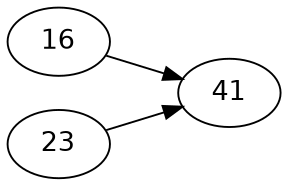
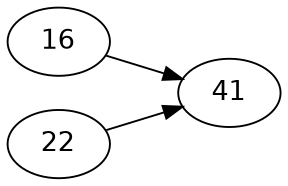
(59, 144) -> (59, 144)
